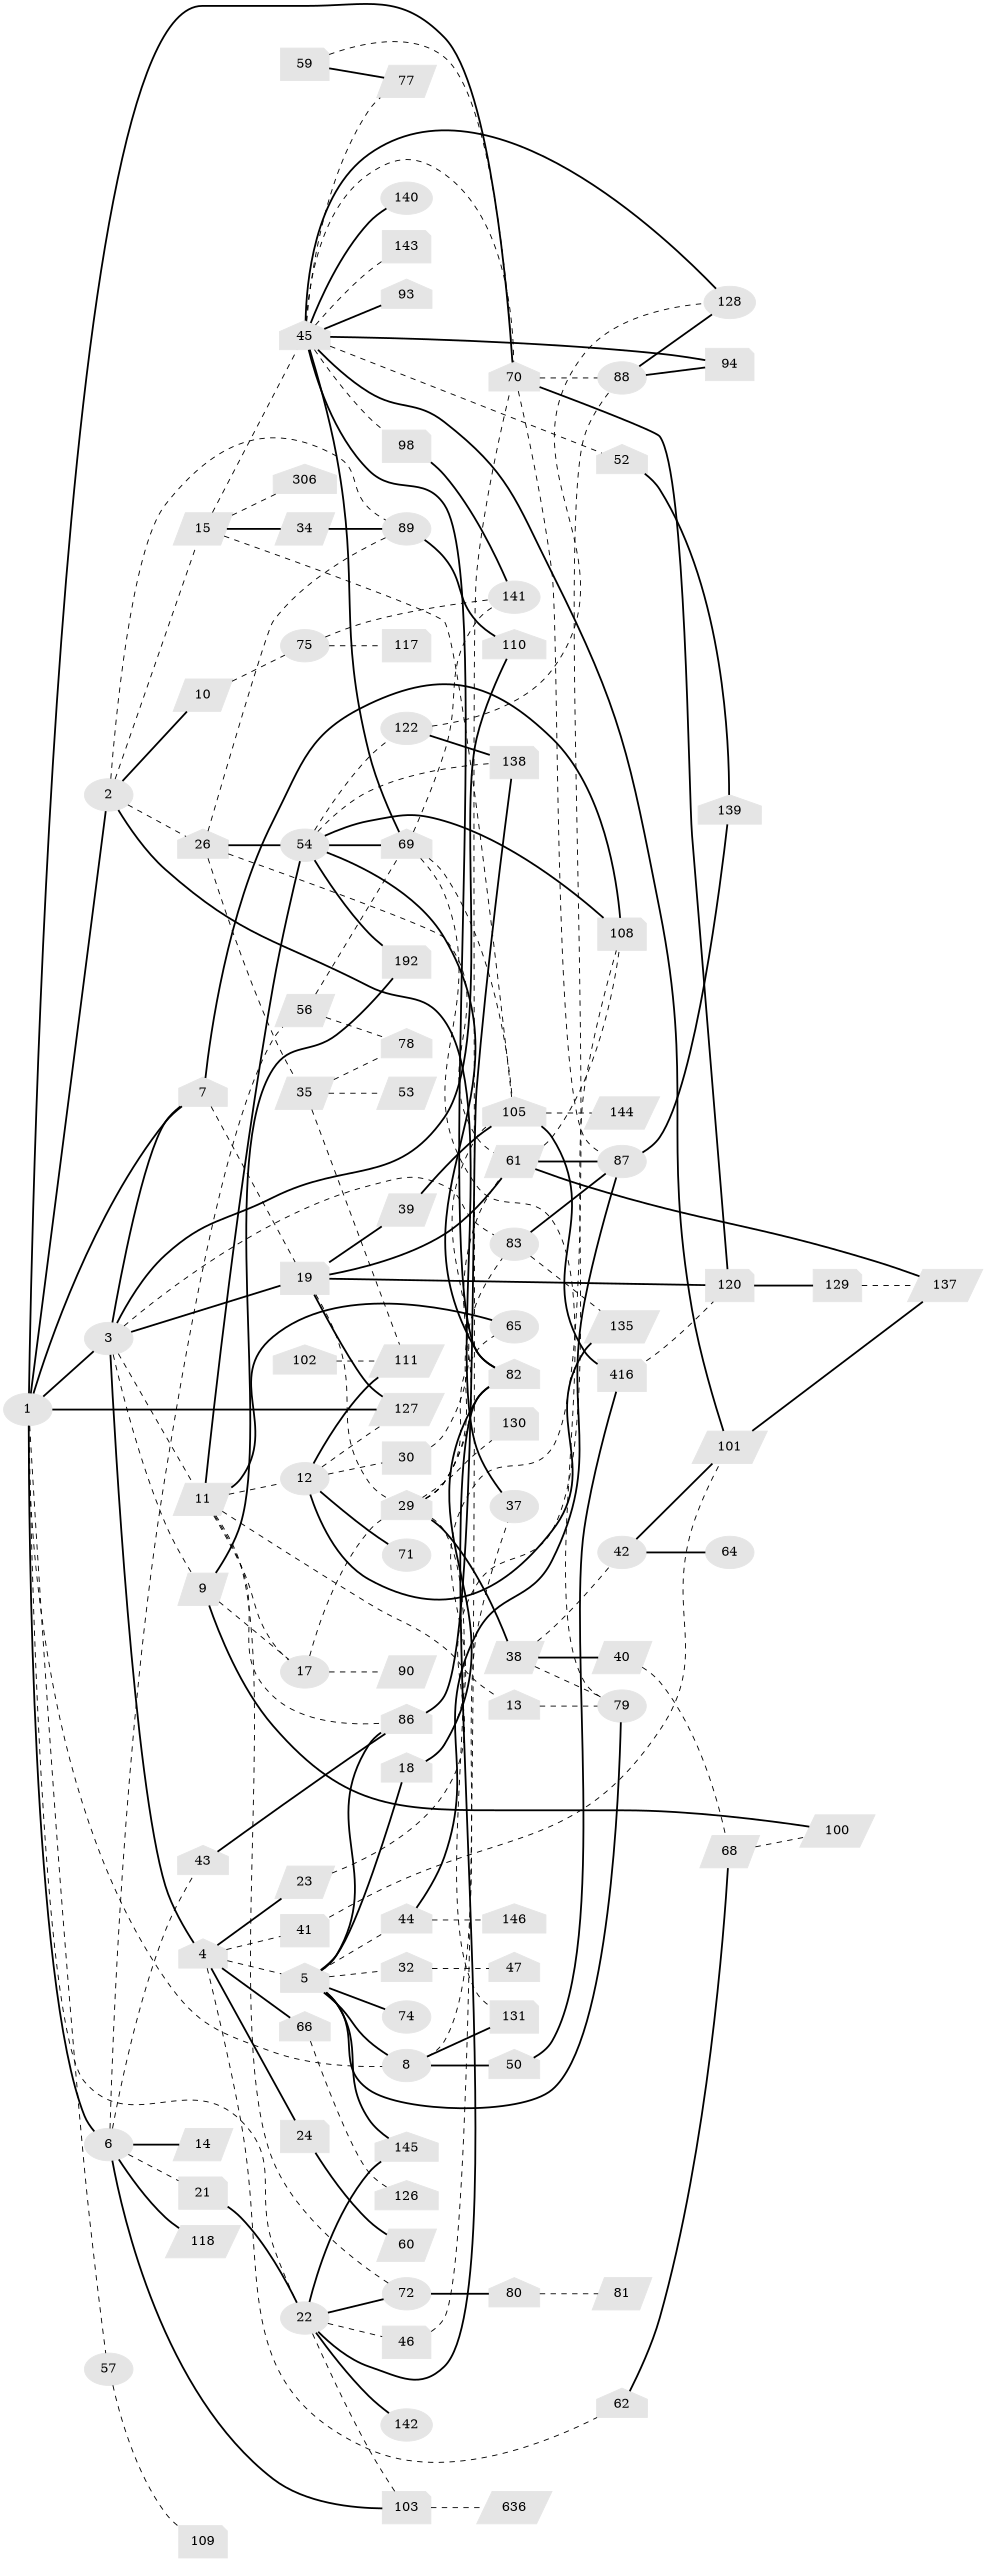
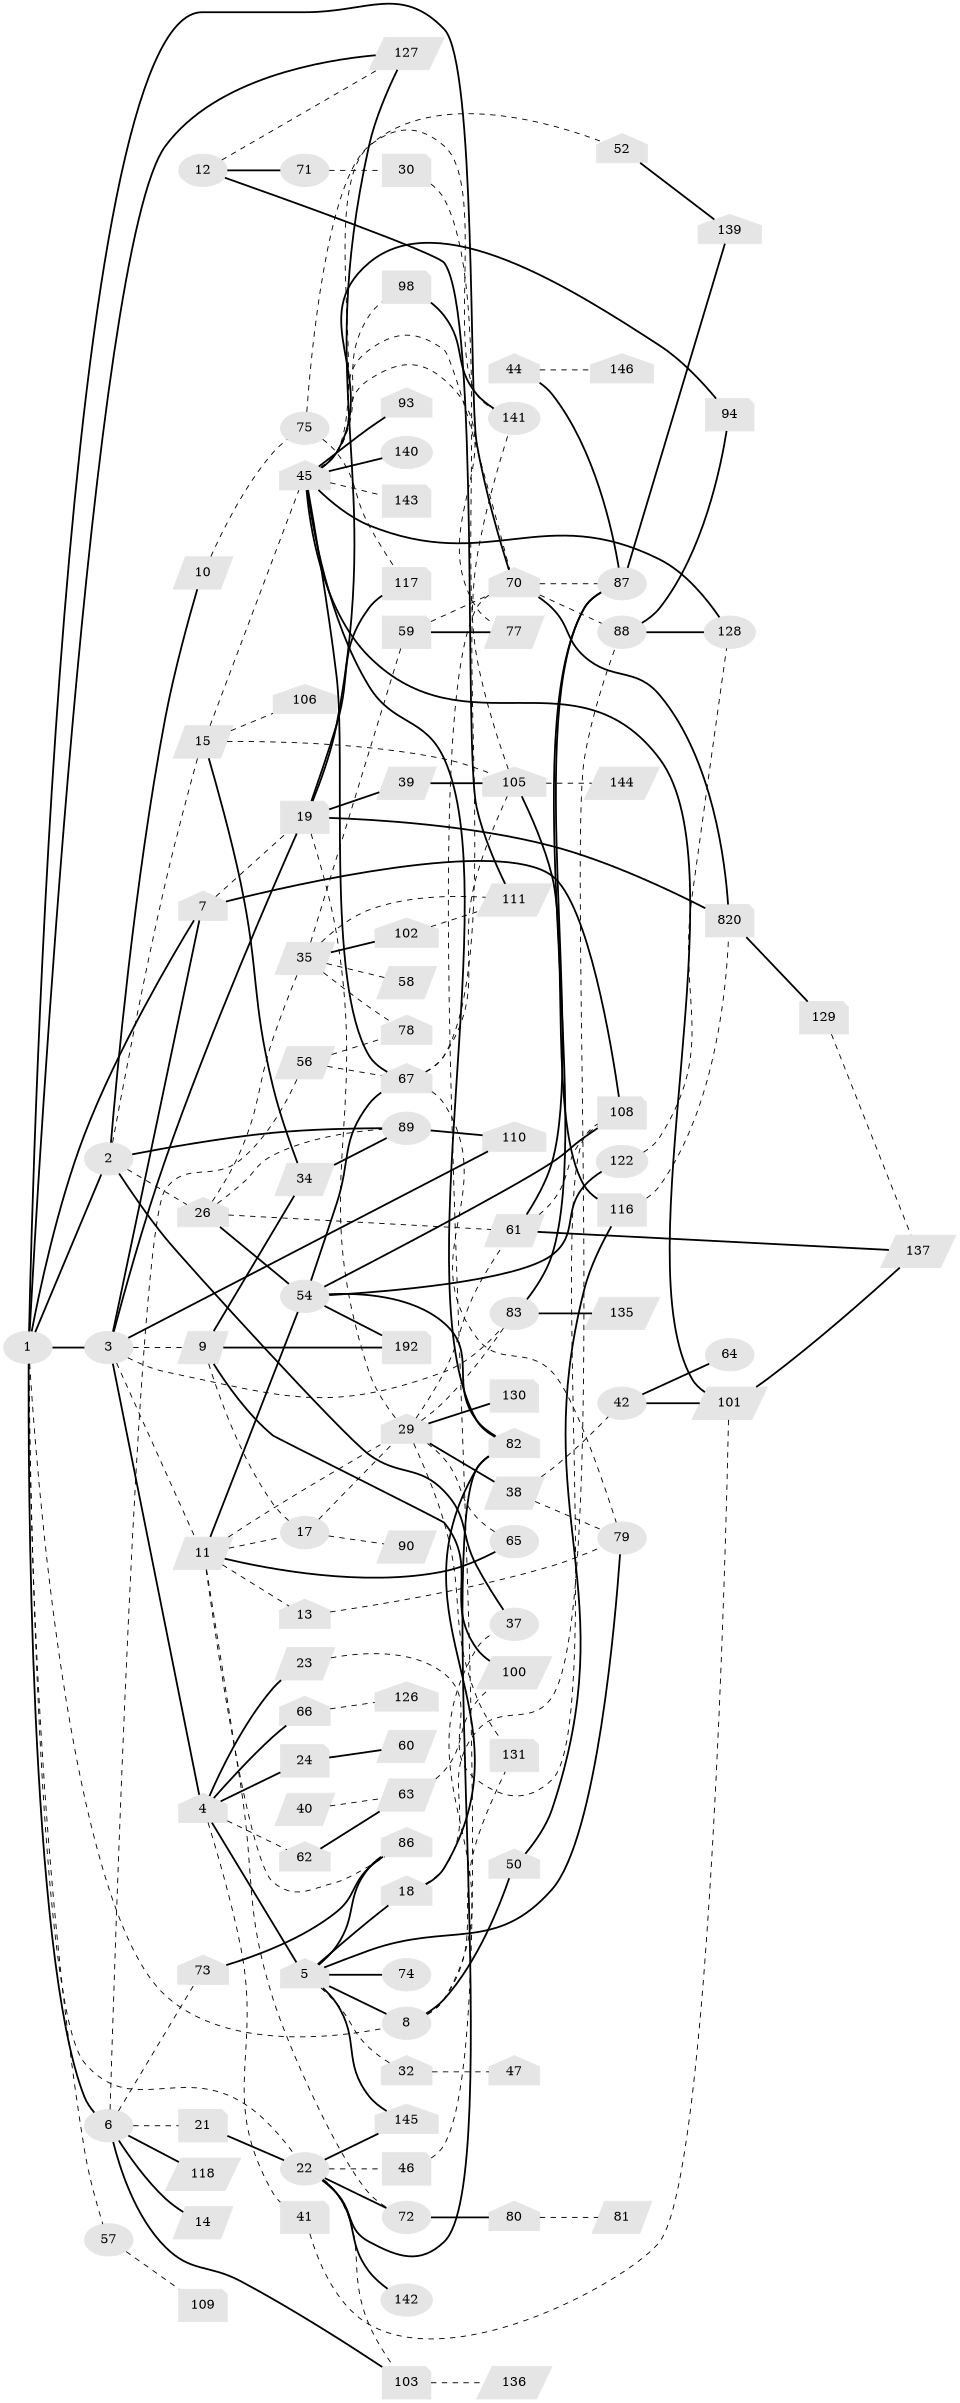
(305, 480) -> (305, 701)
(165, 505) -> (257, 1135)
(514, 763) -> none
(348, 782) -> (492, 1276)
none -> (358, 788)
(407, 845) -> (407, 1080)
none -> (353, 947)
(407, 1093) -> (407, 983)
(426, 1244) -> (343, 695)
none -> (254, 1263)
(557, 1277) -> (565, 1313)
(730, 1286) -> (730, 921)
(622, 1375) -> (622, 1210)
(354, 1469) -> (345, 170)
(458, 1470) -> (456, 1415)
(255, 1489) -> (305, 1489)
(511, 1573) -> none
(568, 1658) -> none
(730, 1852) -> (407, 1795)
(203, 1862) -> (203, 1971)
(352, 1952) -> none
(257, 1968) -> (258, 1900)
(458, 2042) -> (480, 1832)
(514, 2508) -> (514, 2383)
